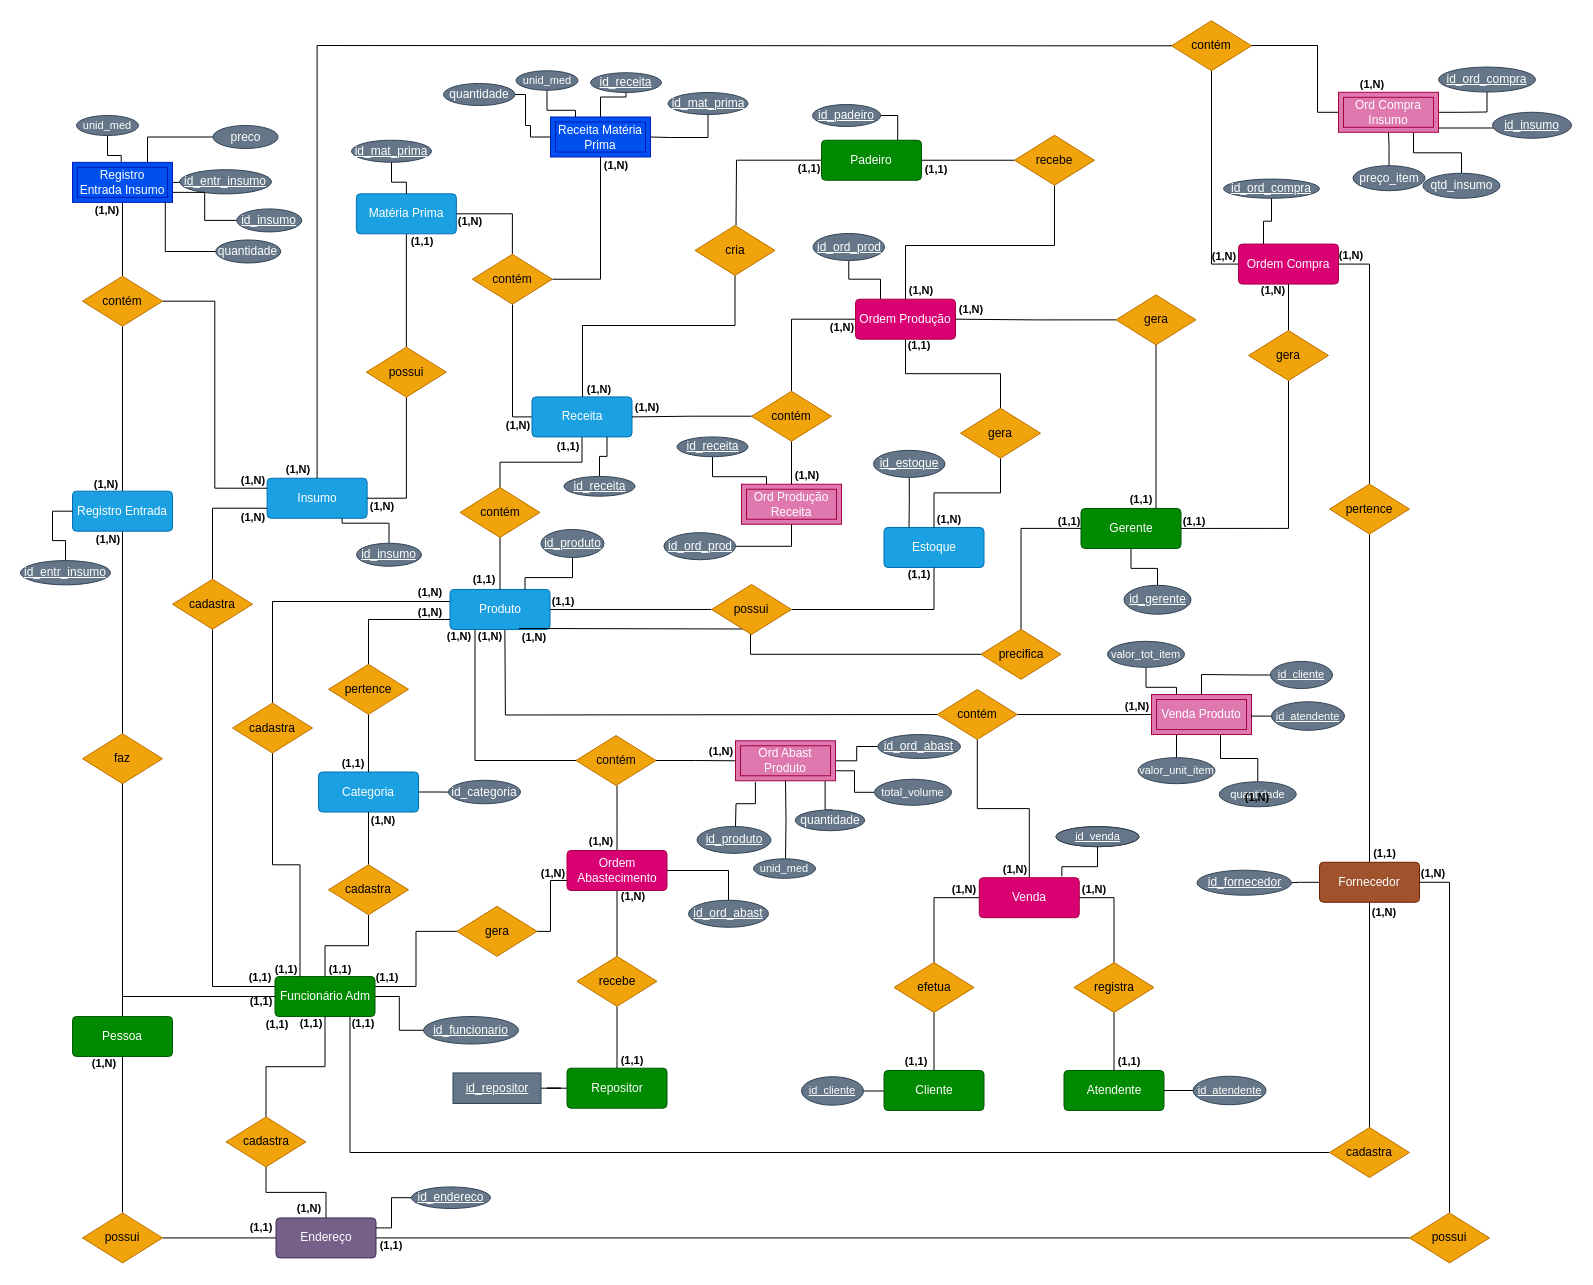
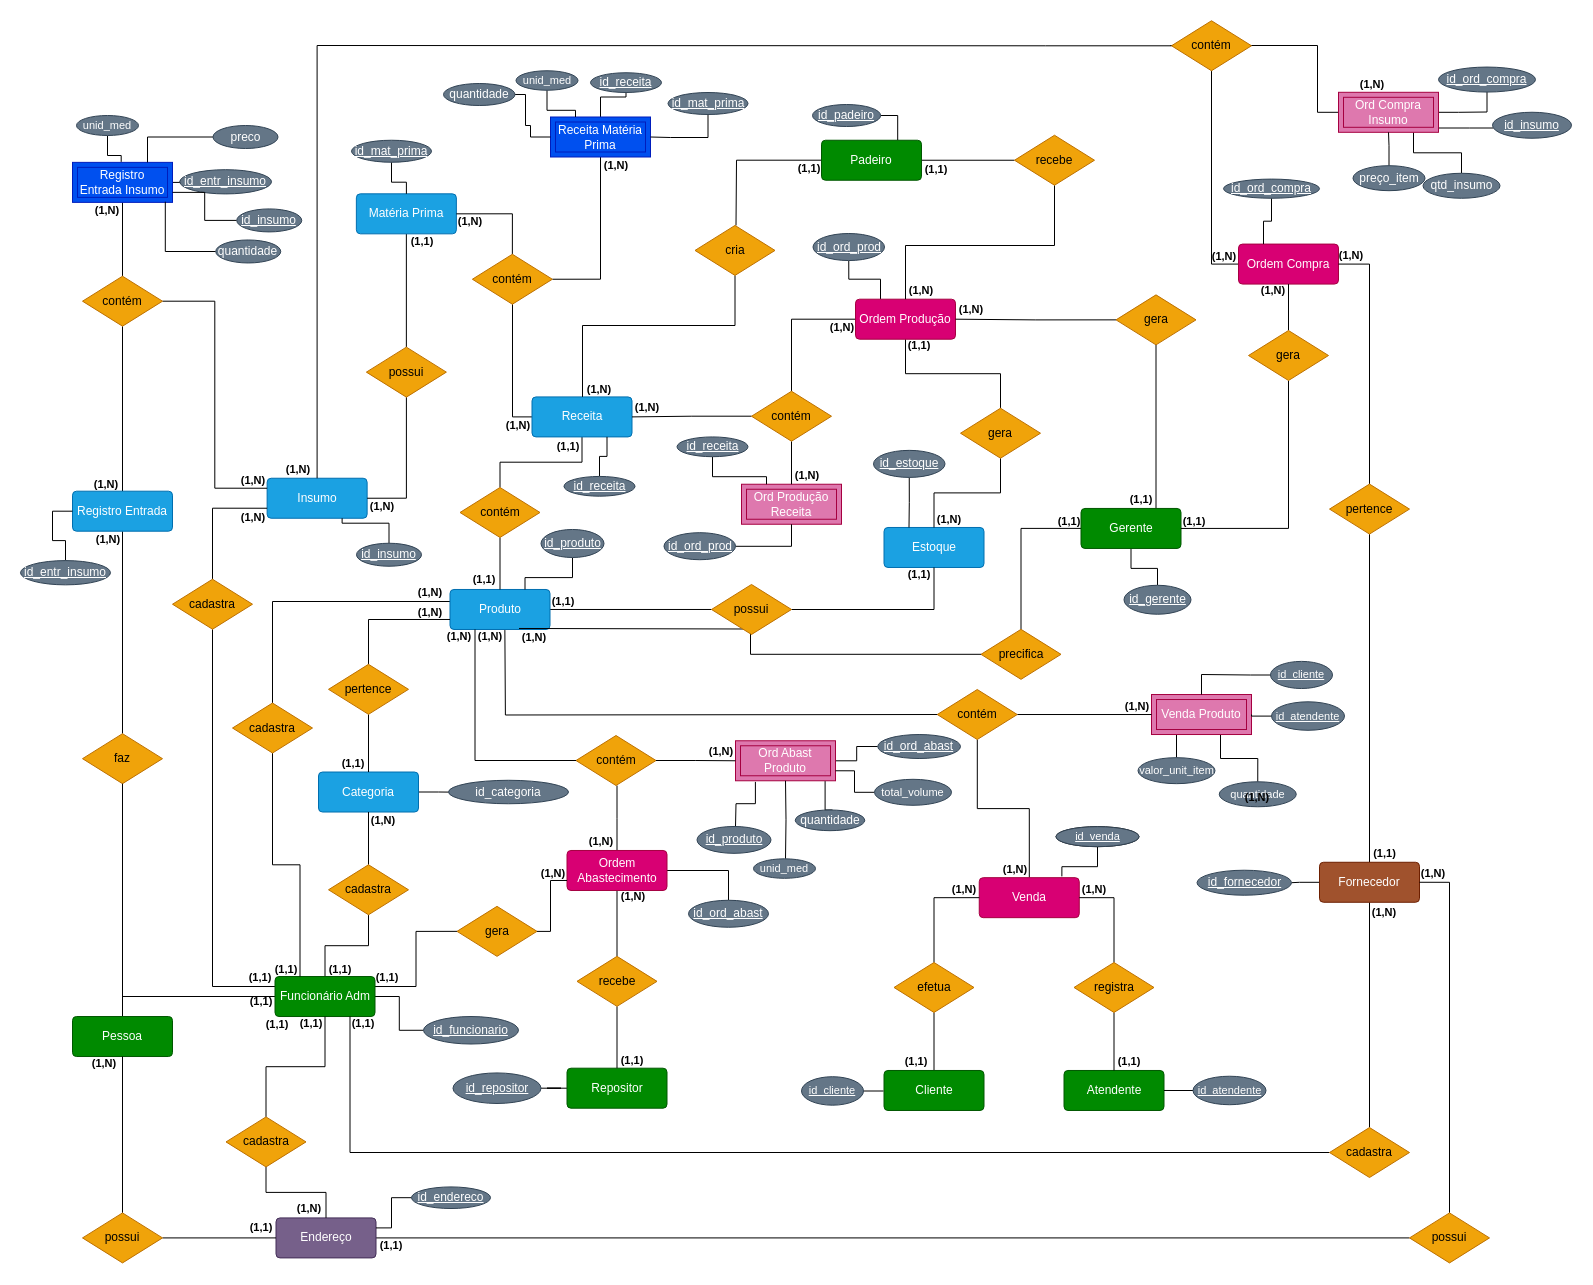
(1146, 654) -> none
(1155, 687) -> none
(485, 792) -> (509, 792)
(497, 1088) -> (497, 1088)
